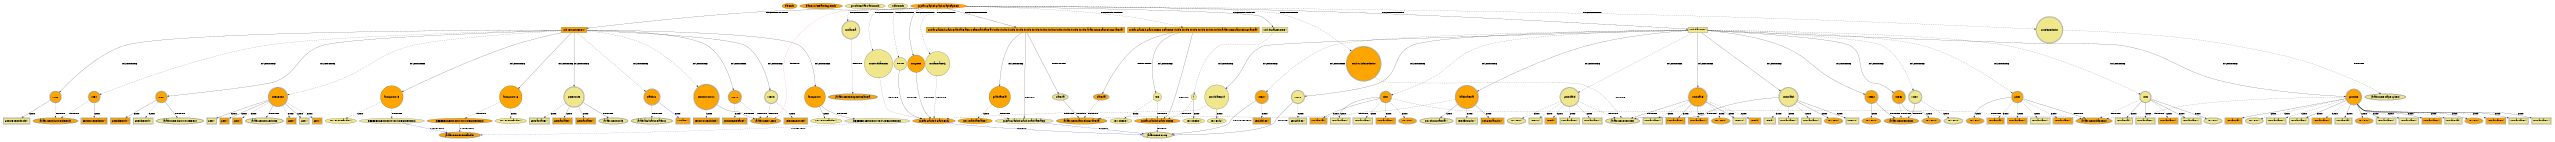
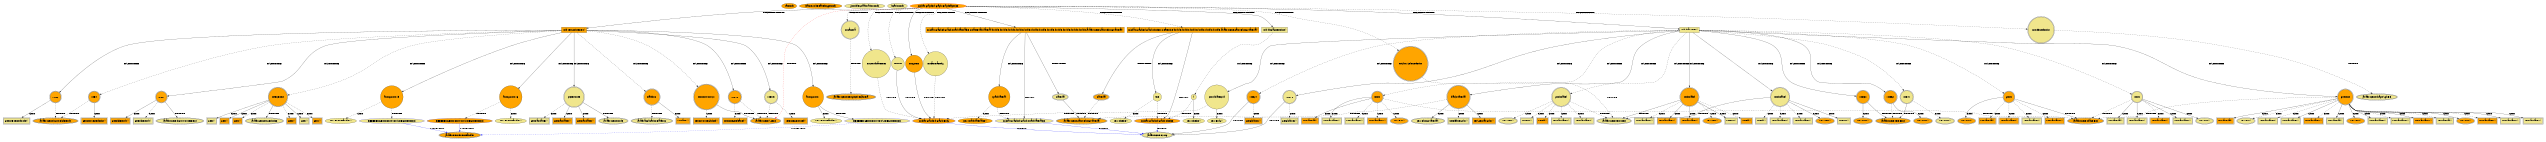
(668, 109) -> (668, 109)
(1242, 121) -> (1238, 121)
